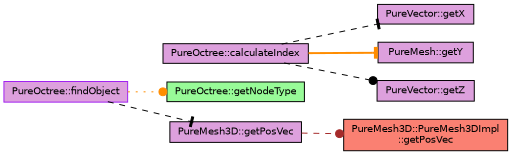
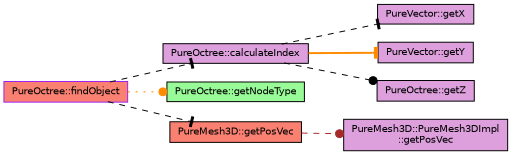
(426, 53) -> (426, 53)
none -> (149, 73)
(426, 91) -> (426, 91)
(66, 92) -> (66, 92)
(236, 132) -> (236, 132)
(426, 135) -> (426, 135)
